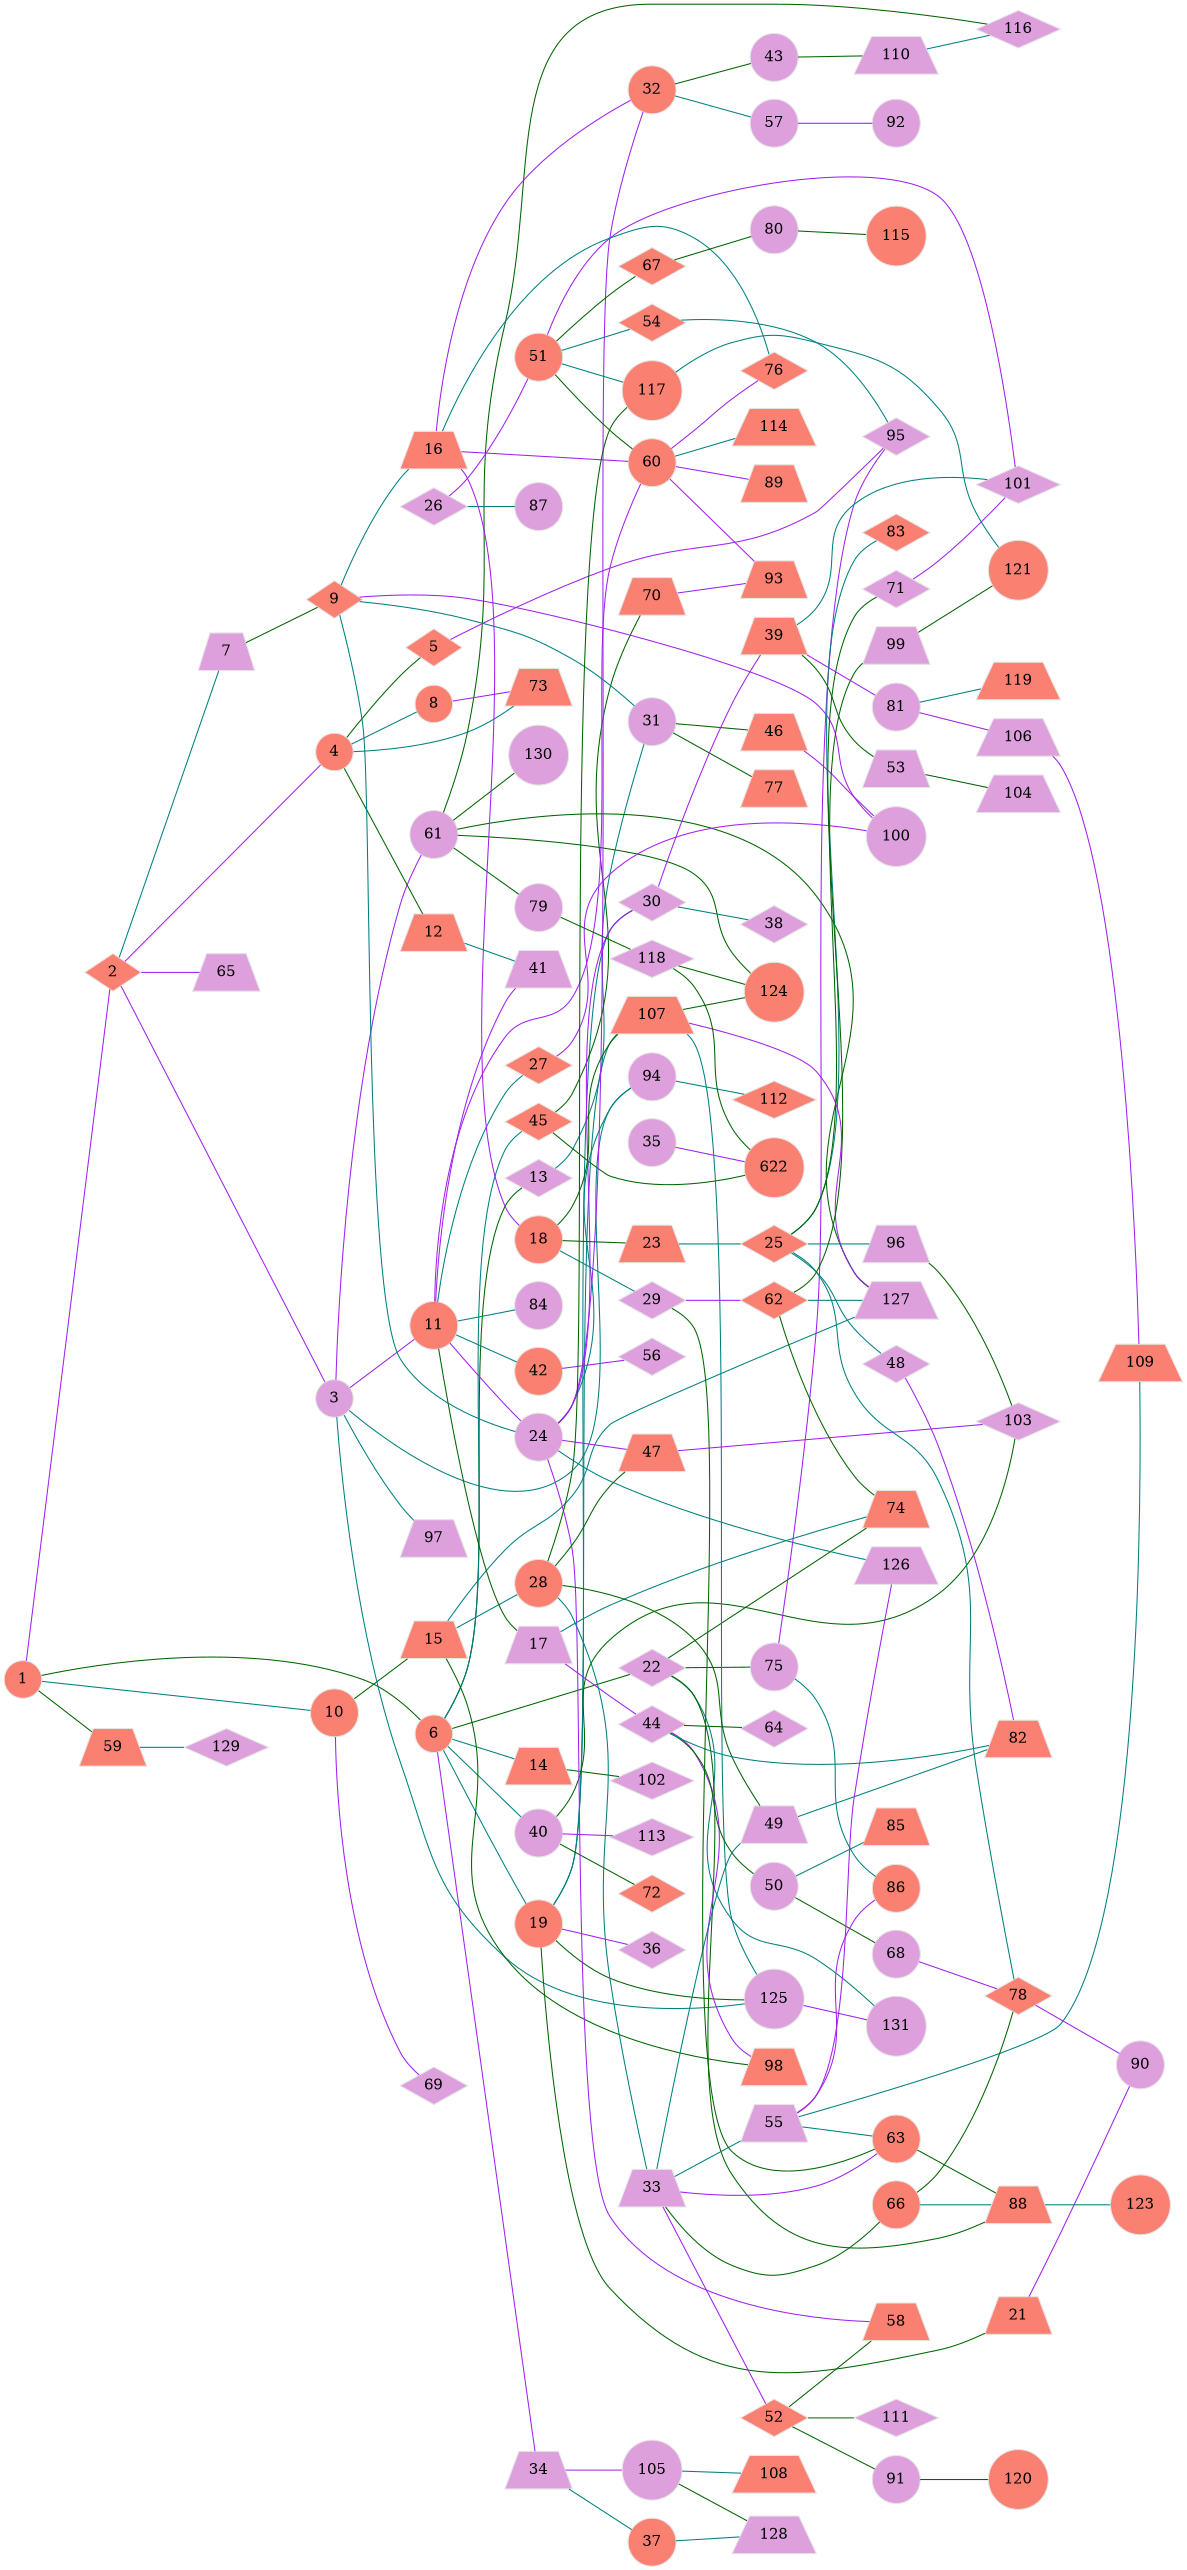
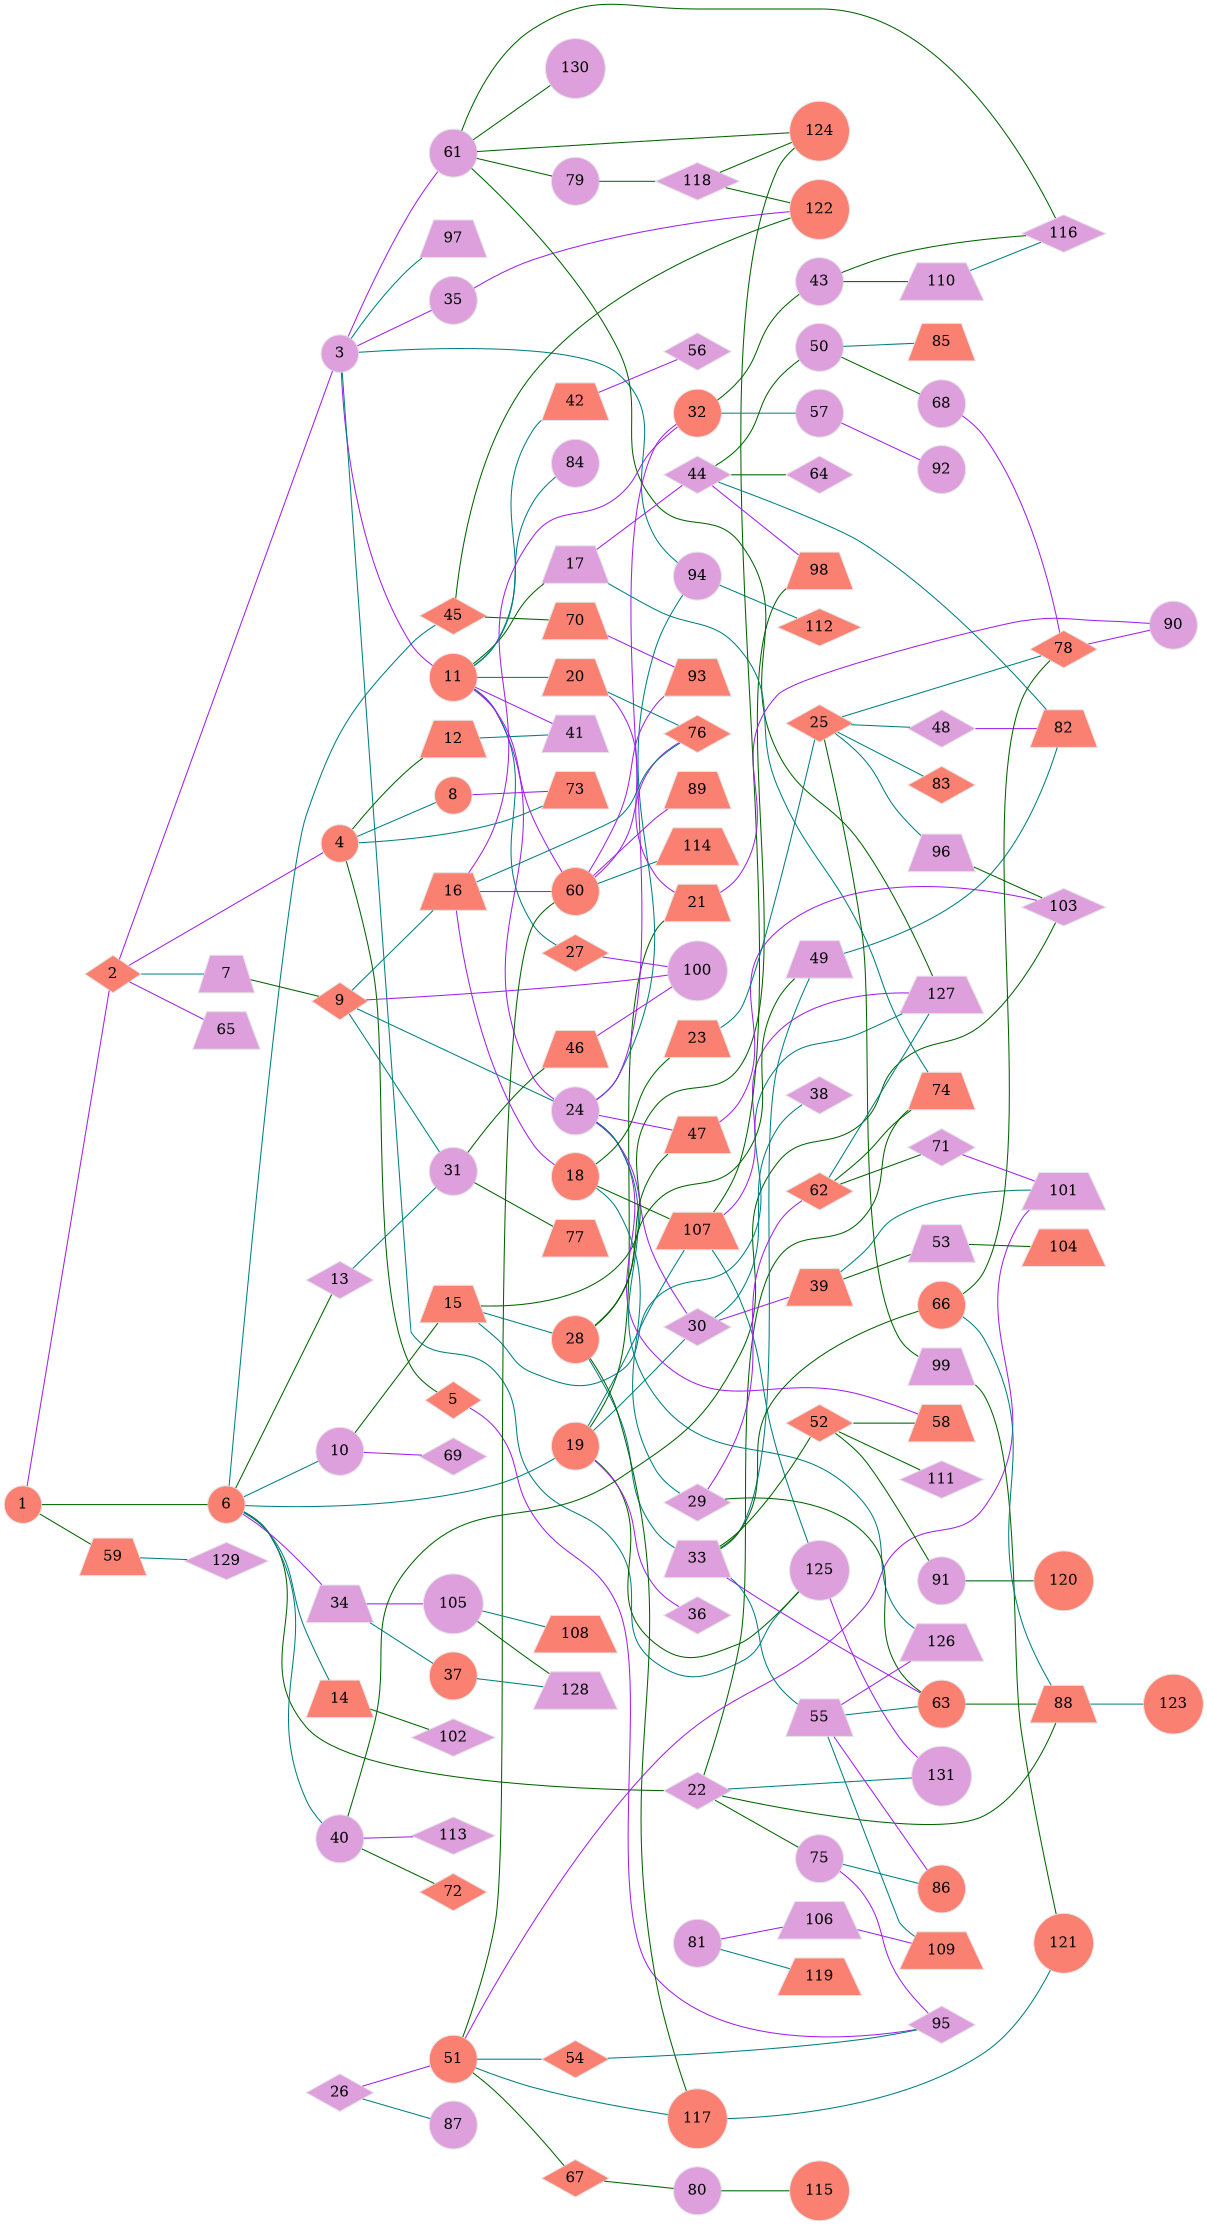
none -> (932, 247)
none -> (394, 328)
(1018, 485) -> (1064, 1191)
(843, 676) -> none
none -> (575, 677)
(1018, 794) -> (1064, 1248)
(774, 1168) -> (820, 210)
(539, 1371) -> (575, 402)
(176, 1696) -> (281, 1479)
(334, 1713) -> (340, 1451)
(714, 2305) -> (774, 1491)
